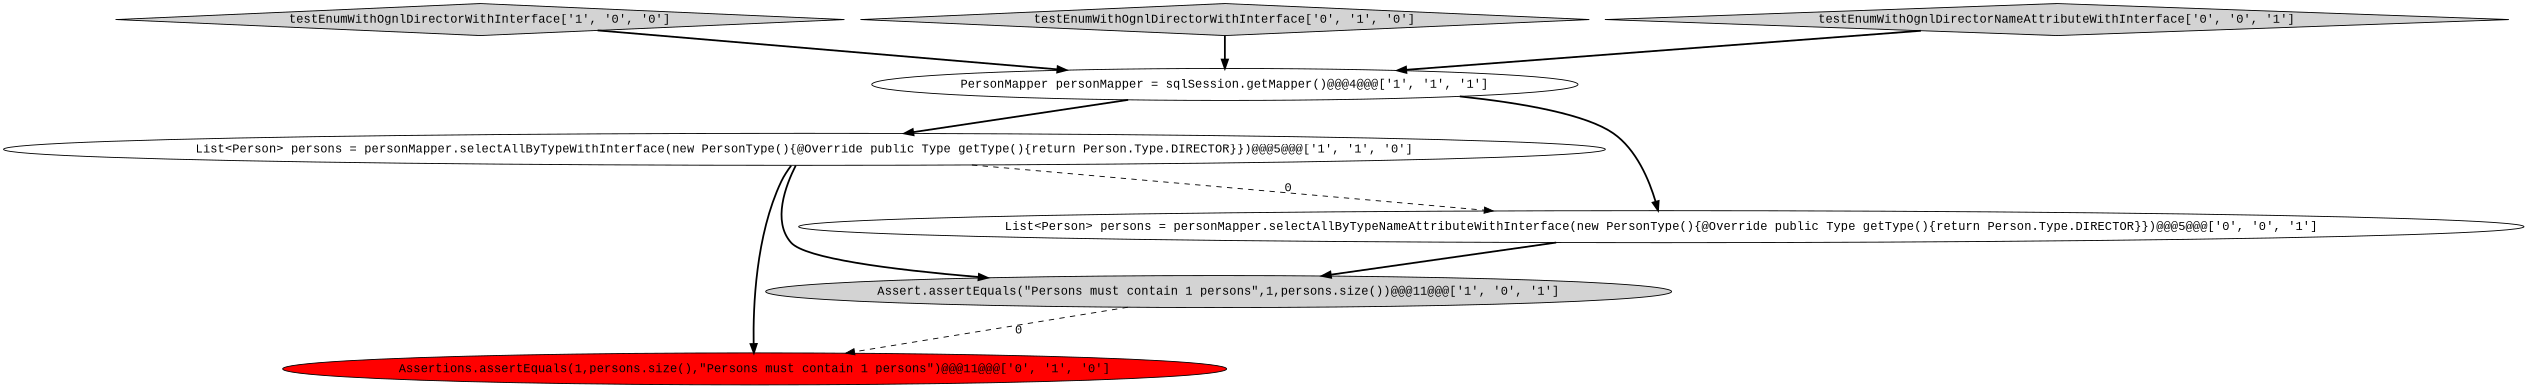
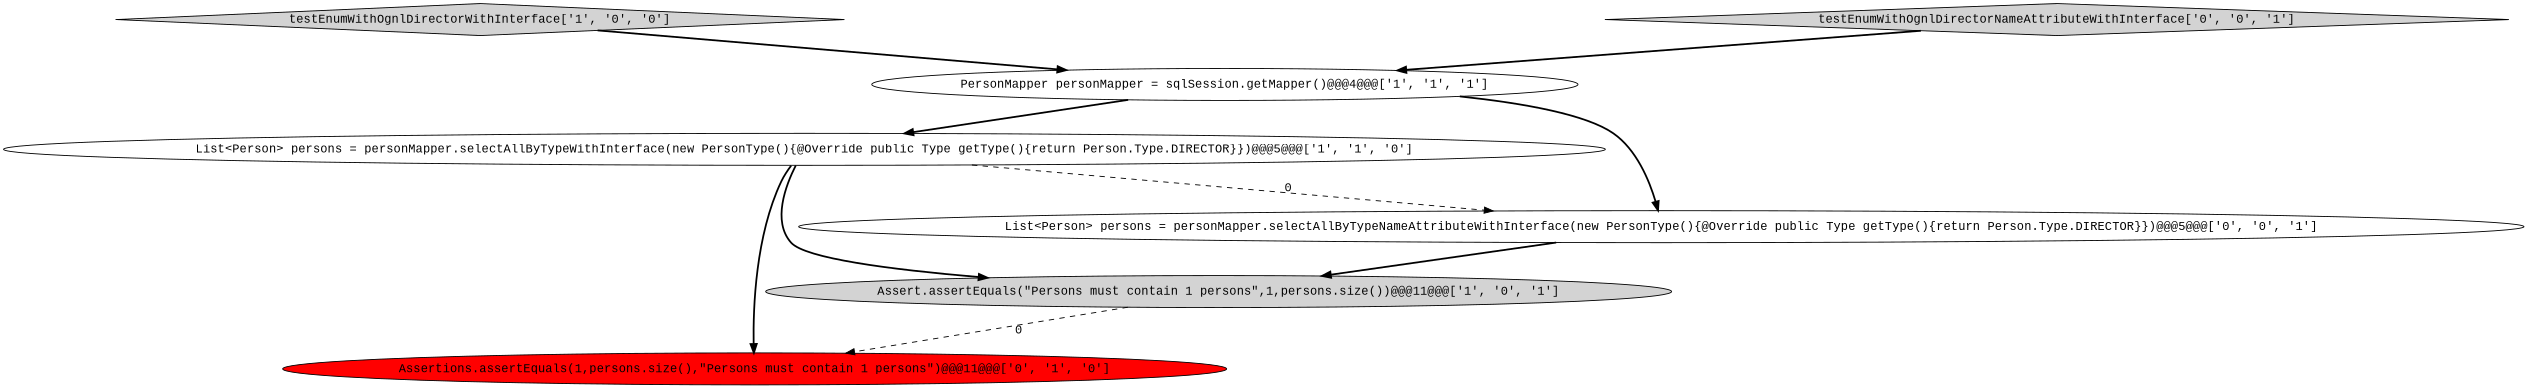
(1225, 20) -> none
